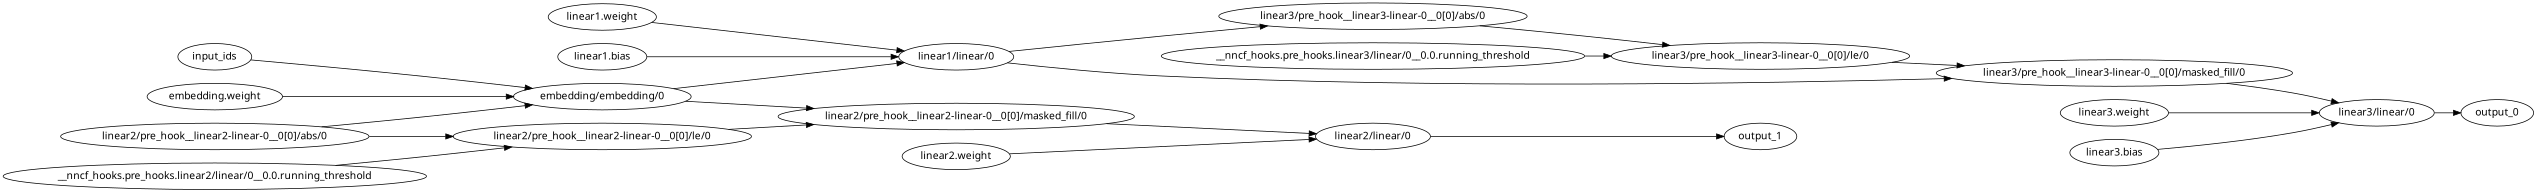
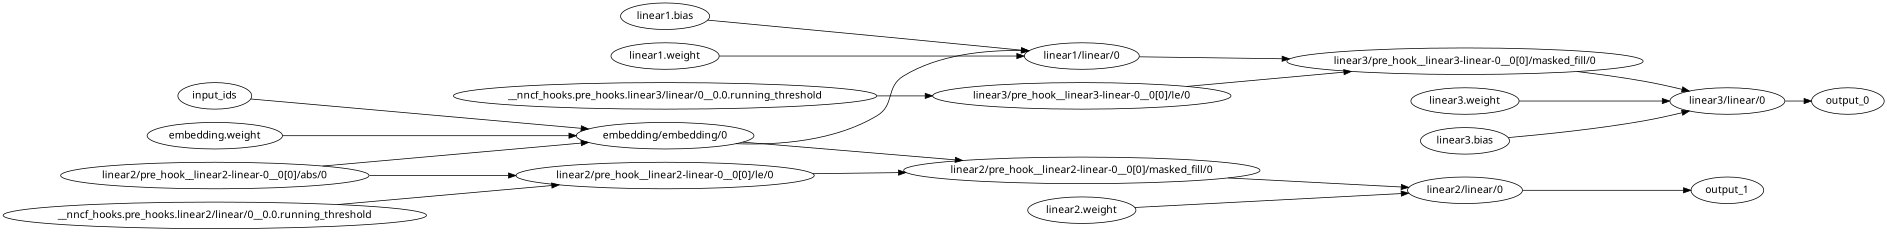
(1373, 16) -> none
